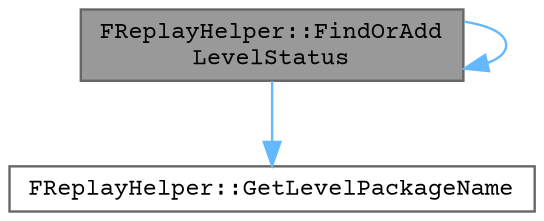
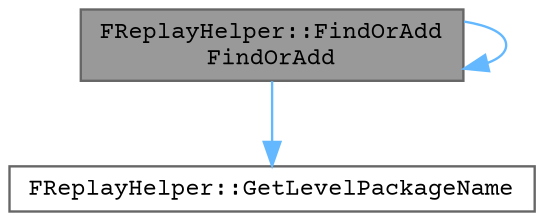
(272, 45) -> (272, 45)
